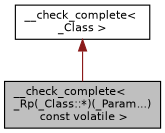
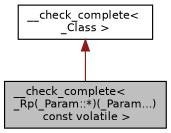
(83, 105) -> (85, 105)
